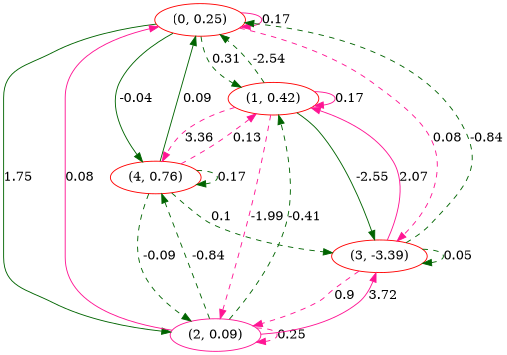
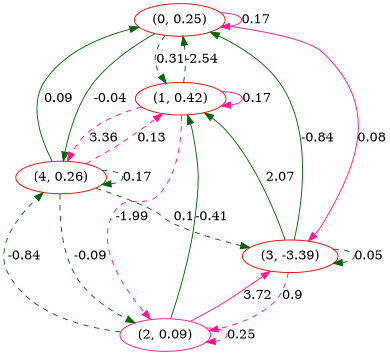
(432, 89) -> (297, 121)
(390, 96) -> (351, 92)
(391, 158) -> (256, 174)
(343, 166) -> none
(156, 177) -> (61, 177)
(4, 180) -> none
(65, 189) -> none
(284, 229) -> (194, 222)
